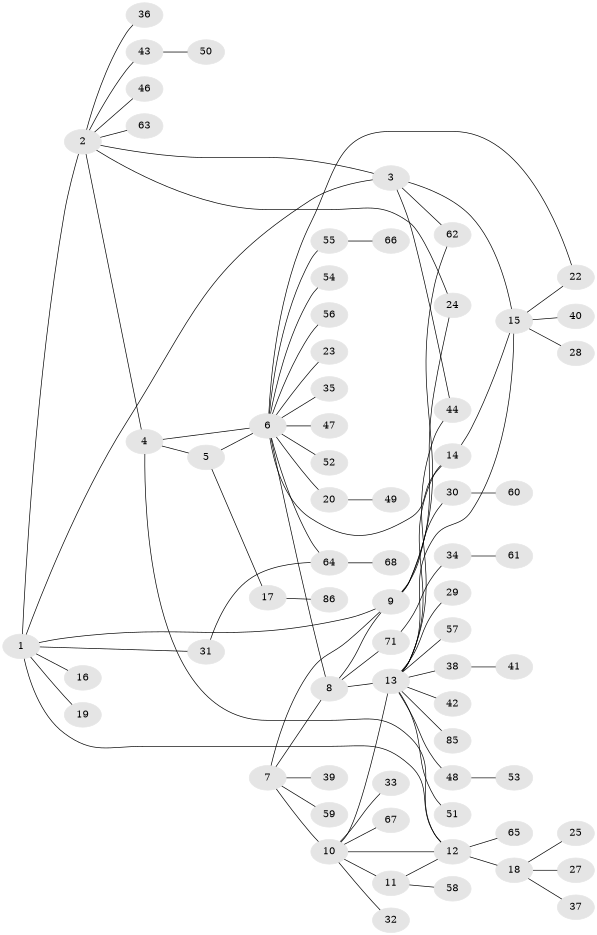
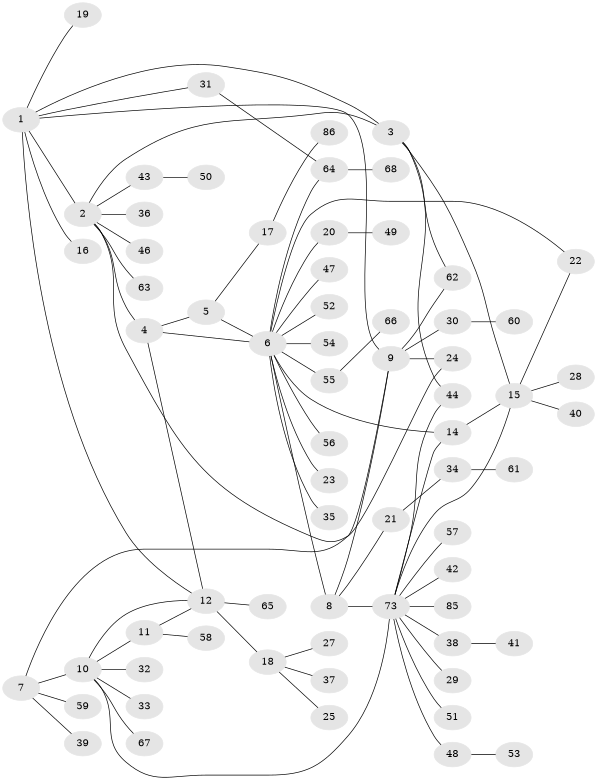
(391, 642) -> (391, 520)
(391, 681) -> (391, 607)
(298, 733) -> none
